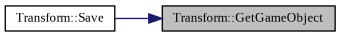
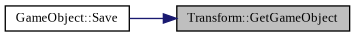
(60, 18) -> (67, 18)
